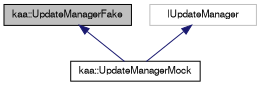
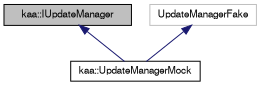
(68, 15) -> (68, 15)
(203, 15) -> (203, 15)
